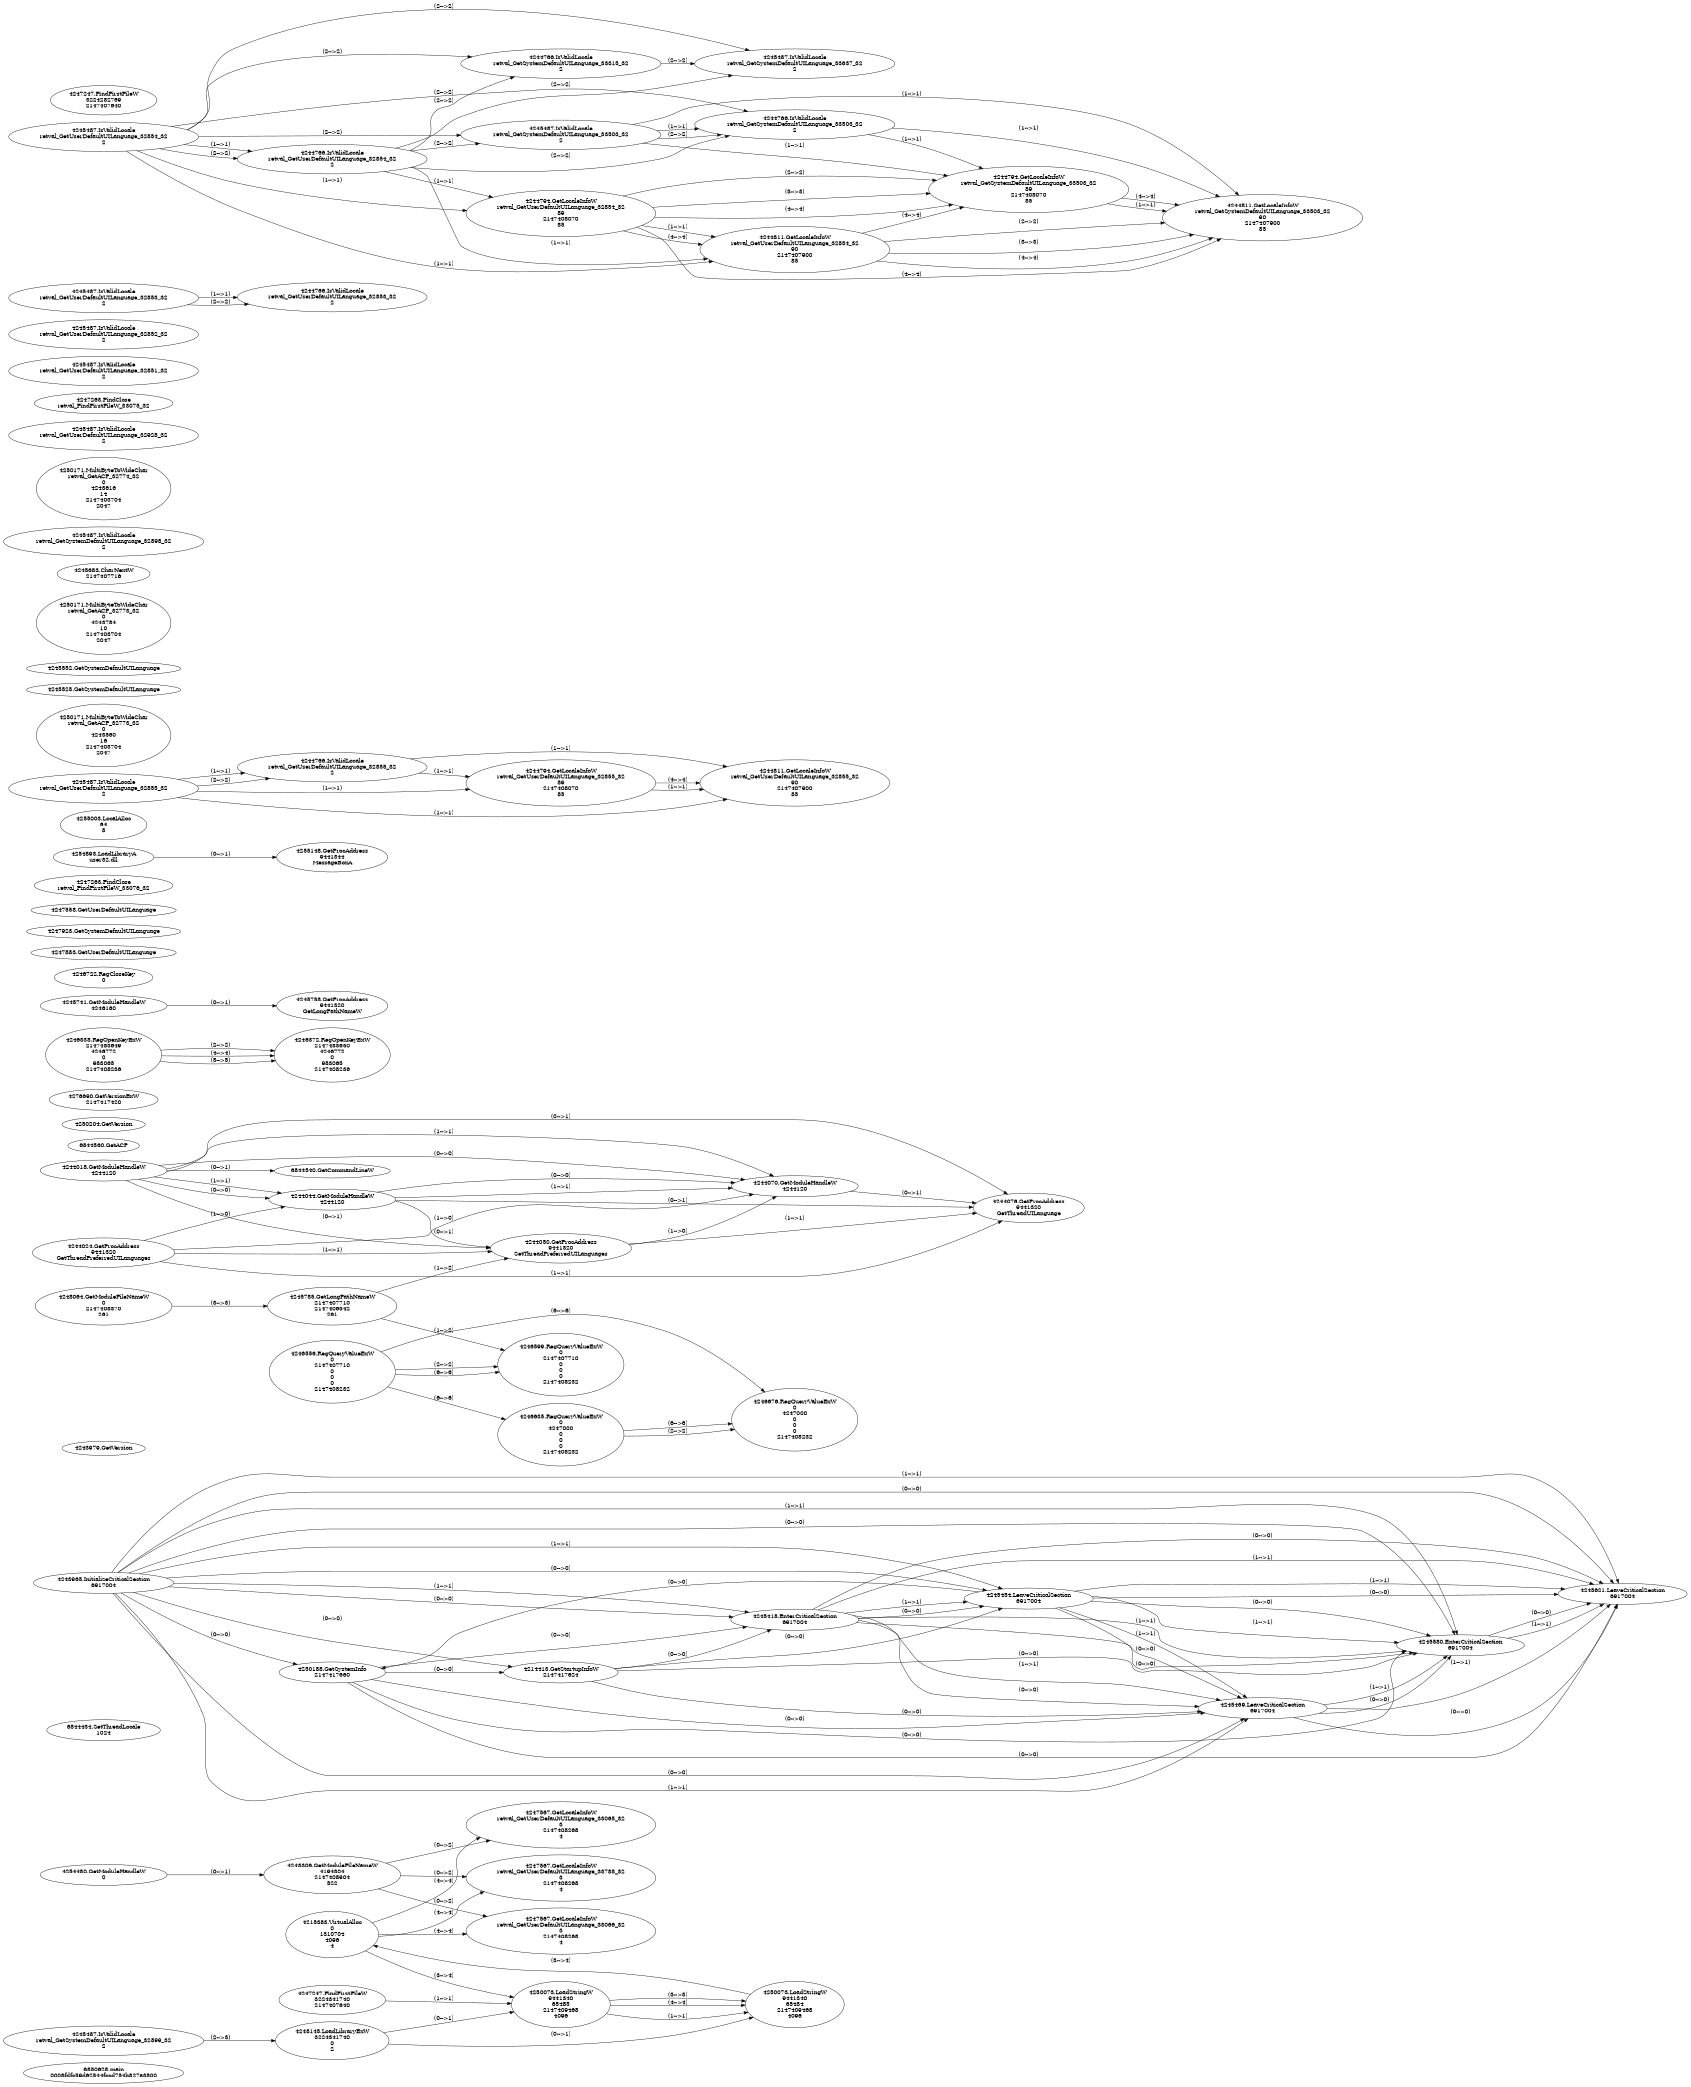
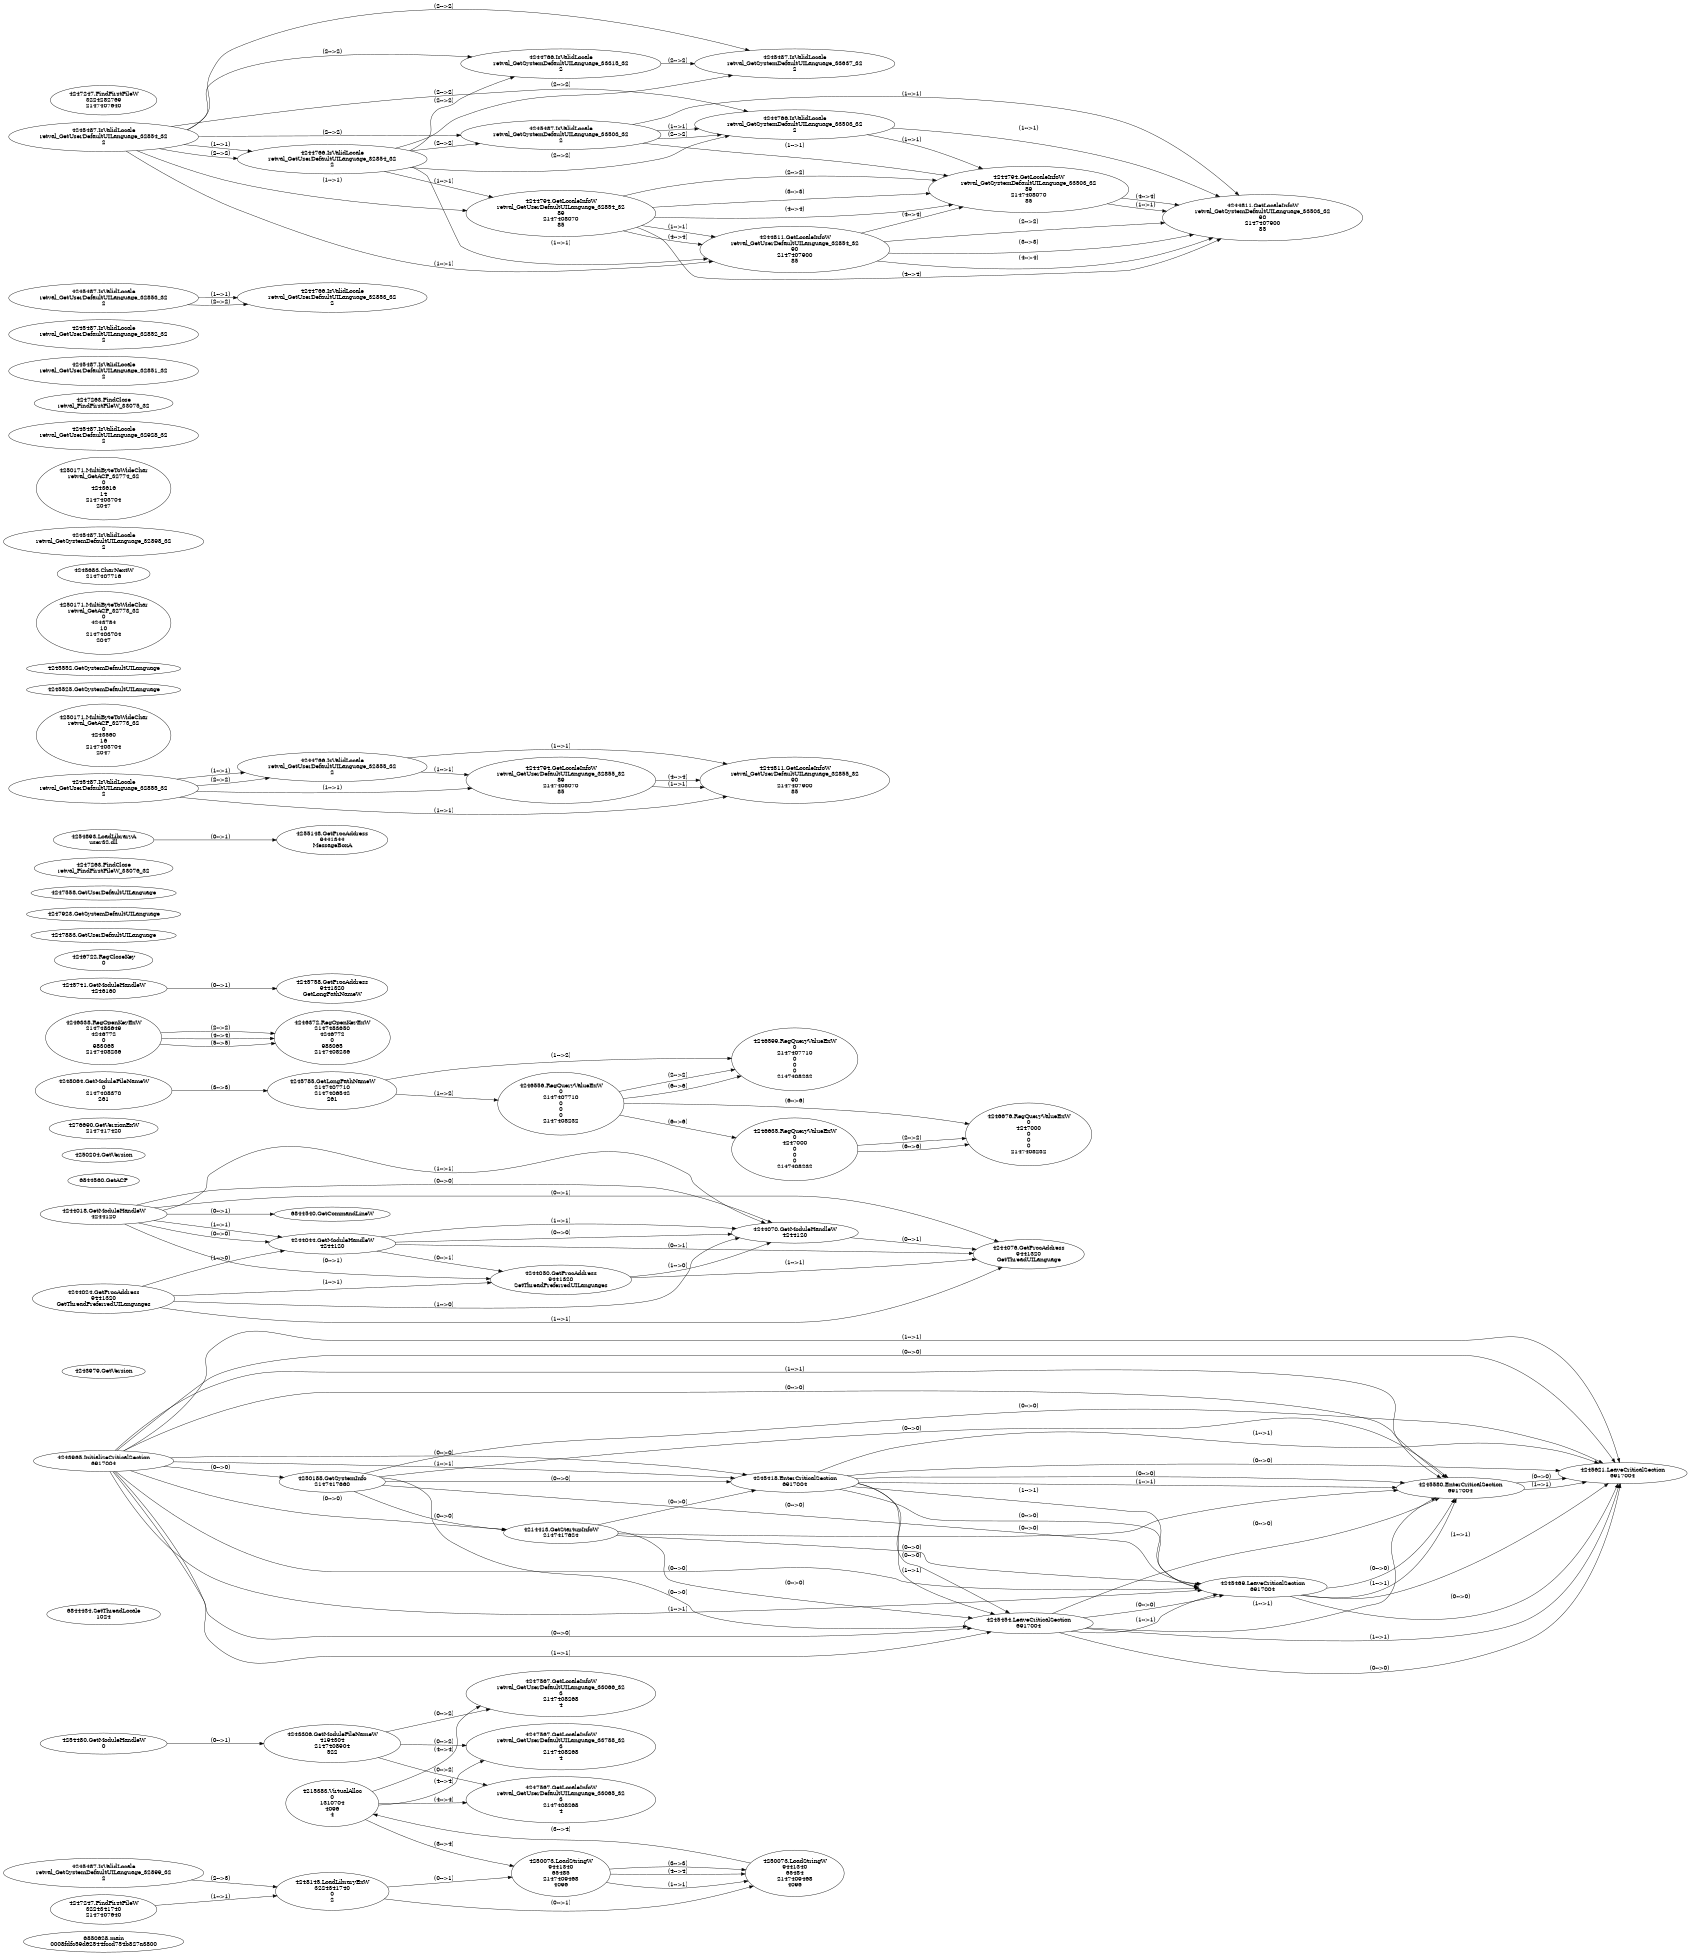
(104, 825) -> none
(443, 1273) -> (445, 1097)
(675, 1586) -> (655, 1589)
(446, 2002) -> (214, 1901)
